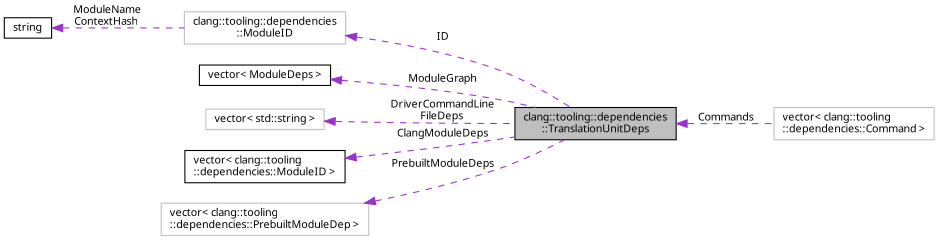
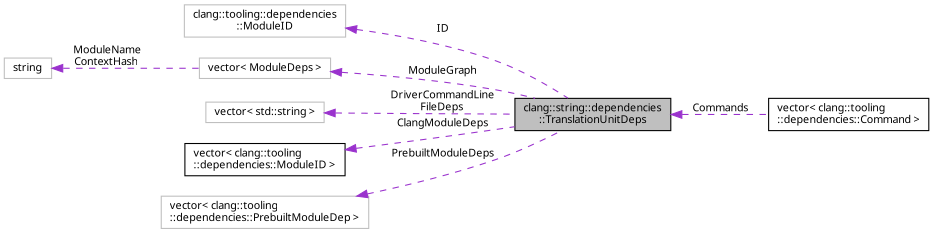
(28, 28) -> (28, 68)
(124, 28) -> (131, 68)
(265, 75) -> (265, 68)
(596, 124) -> (593, 114)
(854, 124) -> (849, 114)
